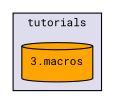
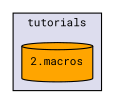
(57, 62) -> (57, 62)
